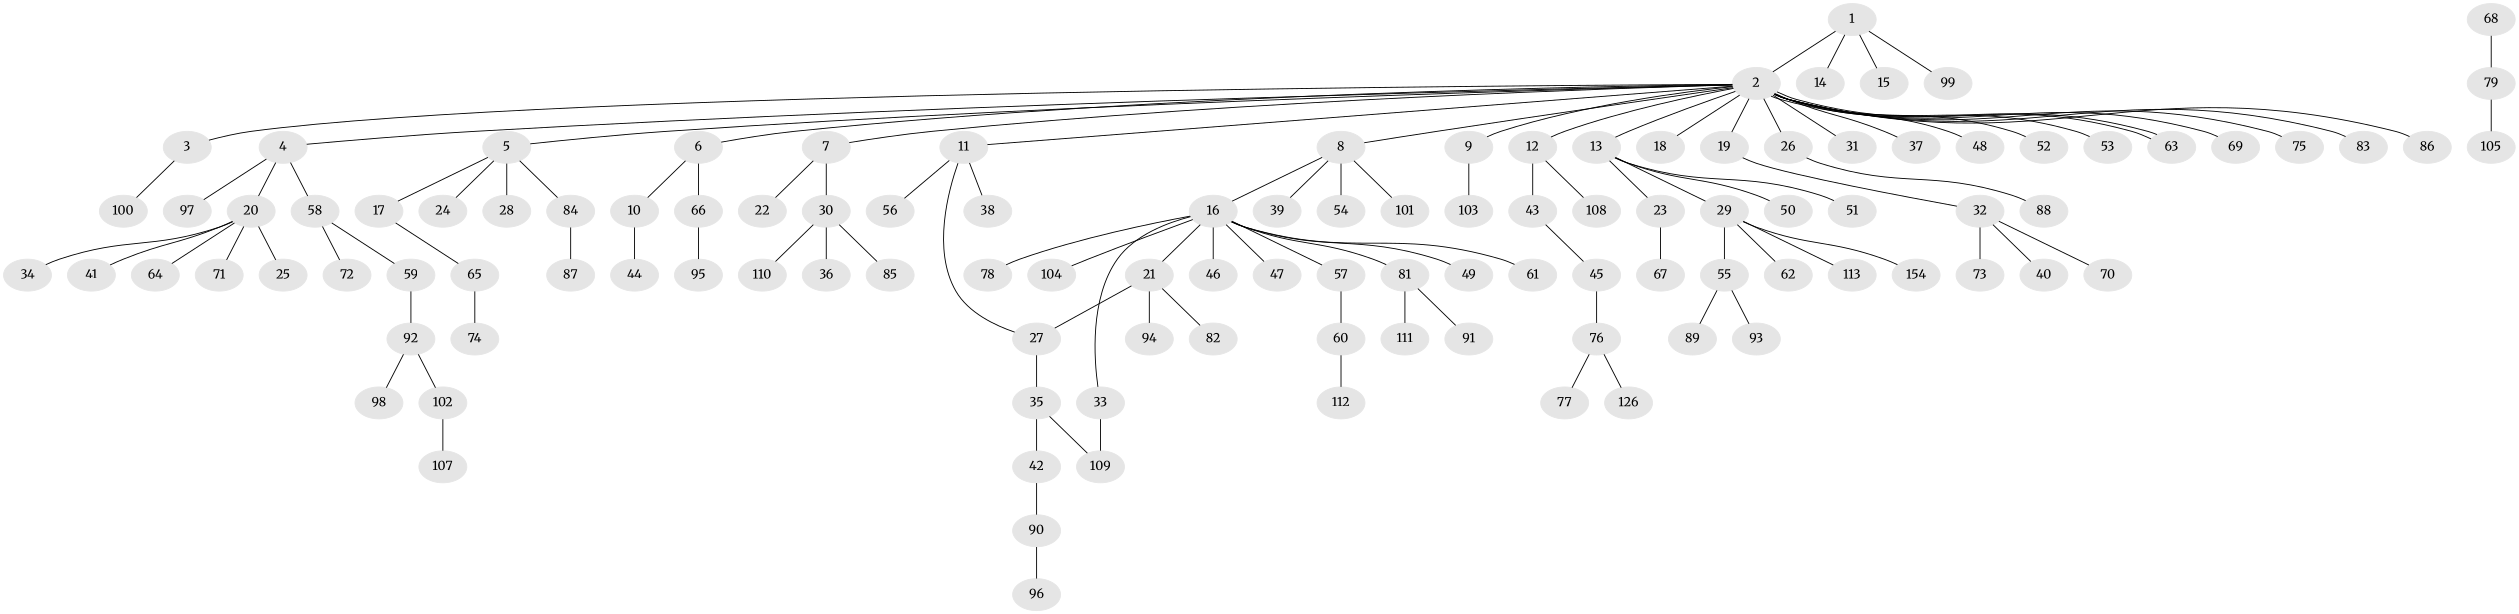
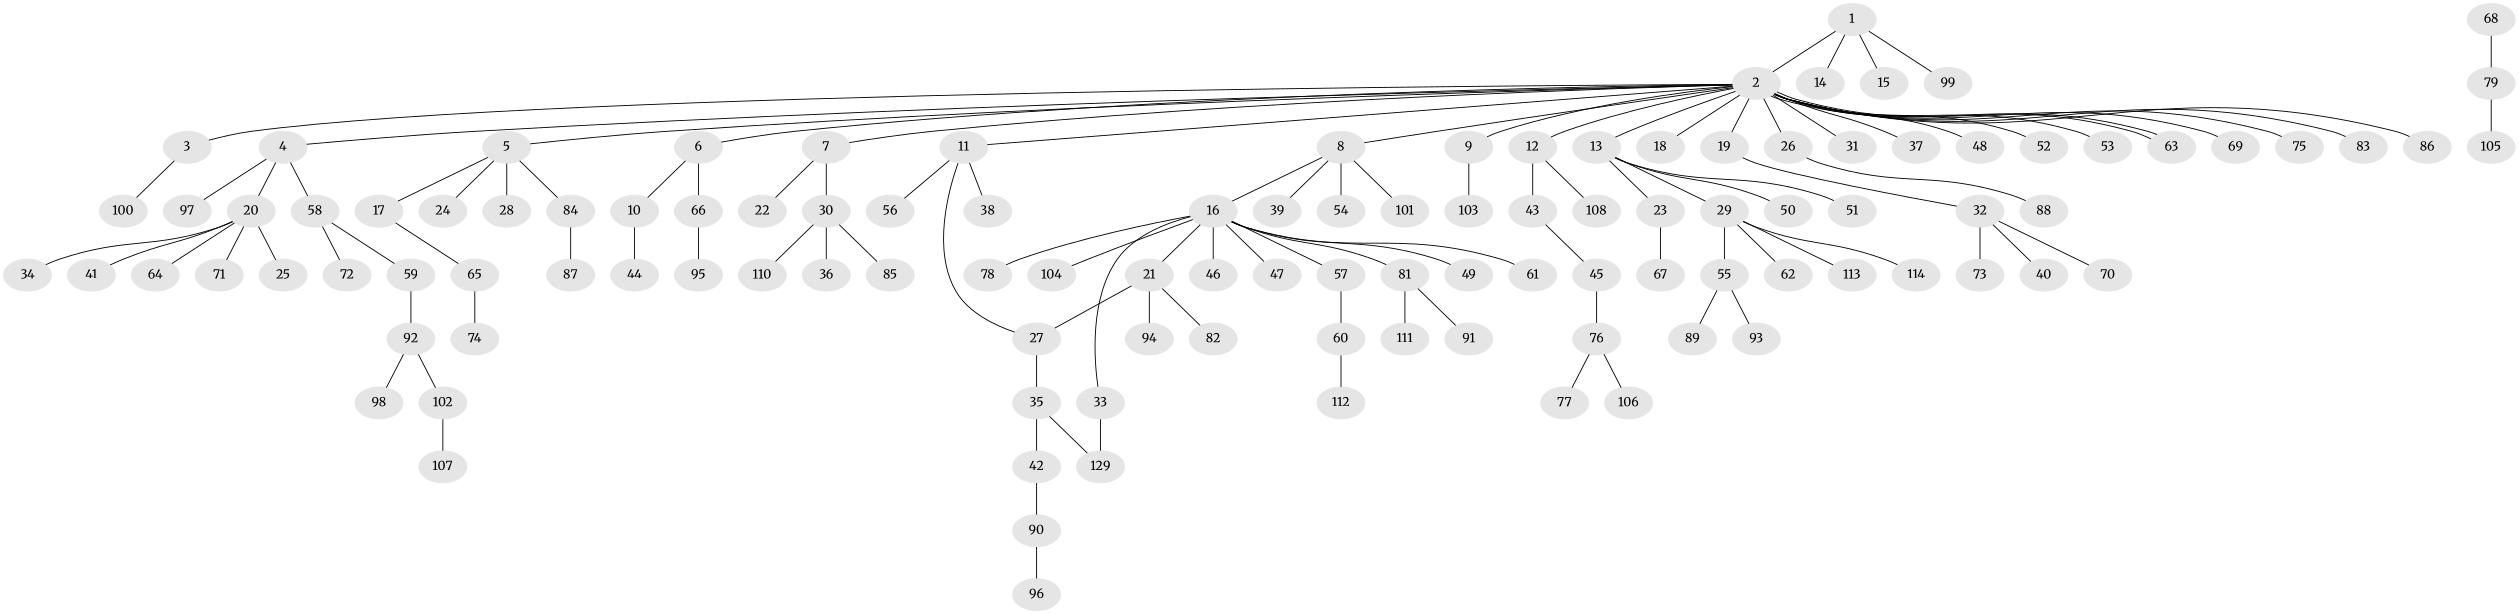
(1916, 275) -> (1916, 275)
(1629, 403) -> (1629, 403)
(1100, 467) -> (1100, 467)
